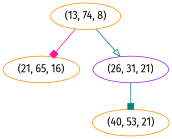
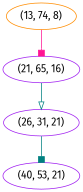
(106, 40) -> (41, 92)
(41, 69) -> (41, 69)
(131, 123) -> (41, 176)
